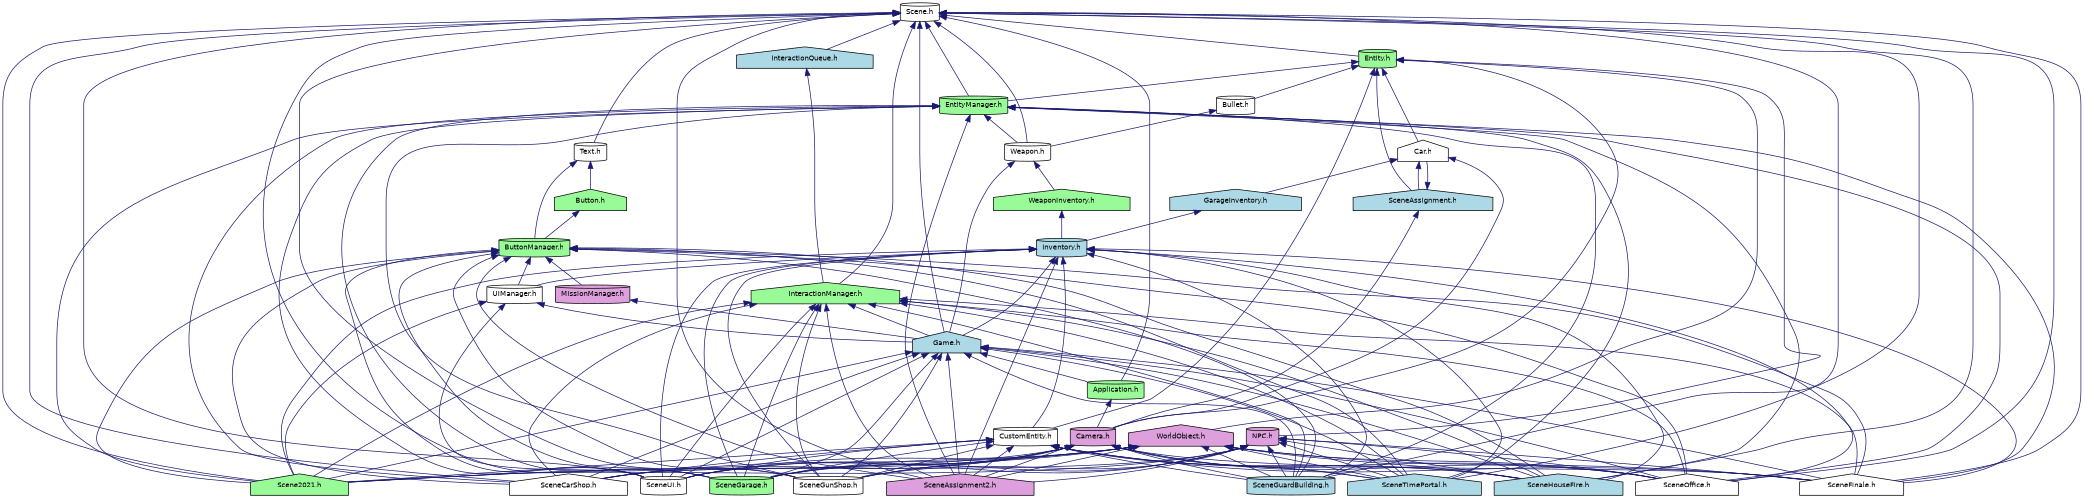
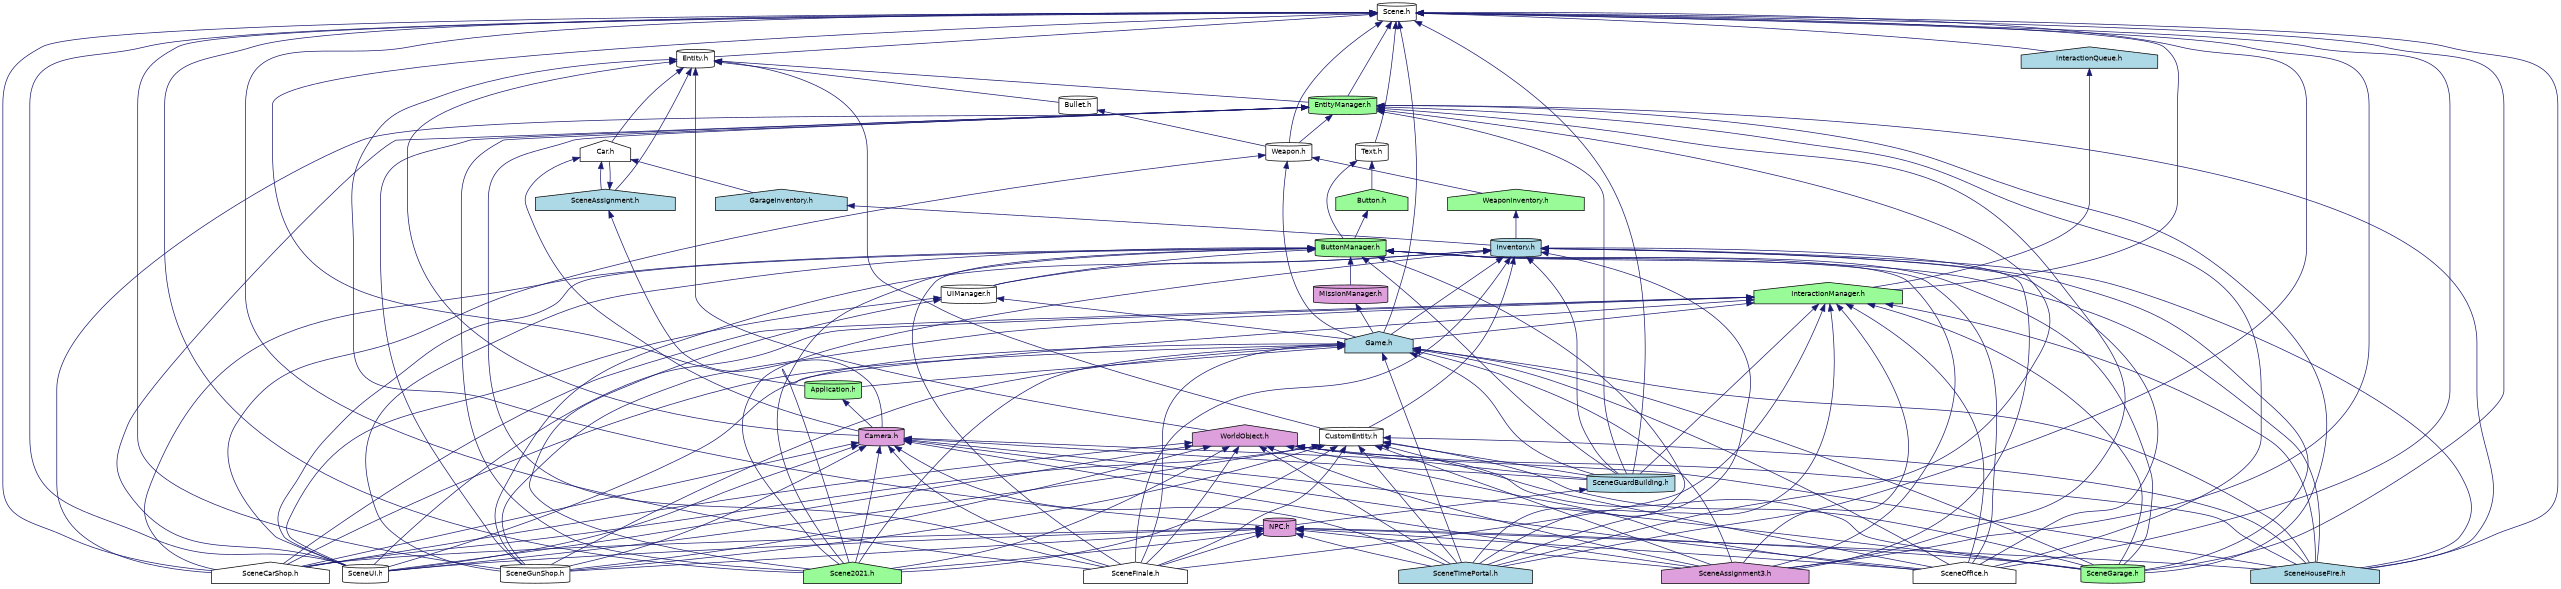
(1378, 59) -> (696, 59)
(728, 276) -> (661, 254)
(1279, 464) -> (1459, 505)
(960, 486) -> (1735, 574)
